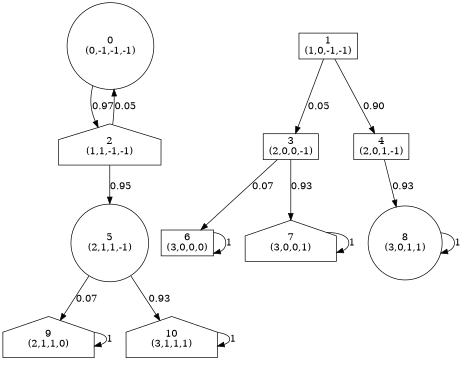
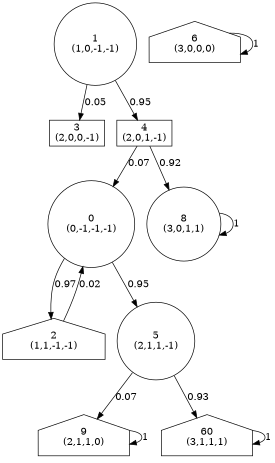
(328, 46) -> (95, 44)
(125, 107) -> (90, 285)
(374, 107) -> (140, 103)
none -> (127, 163)
(110, 181) -> (123, 282)
(403, 187) -> (170, 163)
(242, 192) -> none
(187, 243) -> (195, 44)
(291, 243) -> none
(172, 339) -> (207, 437)
